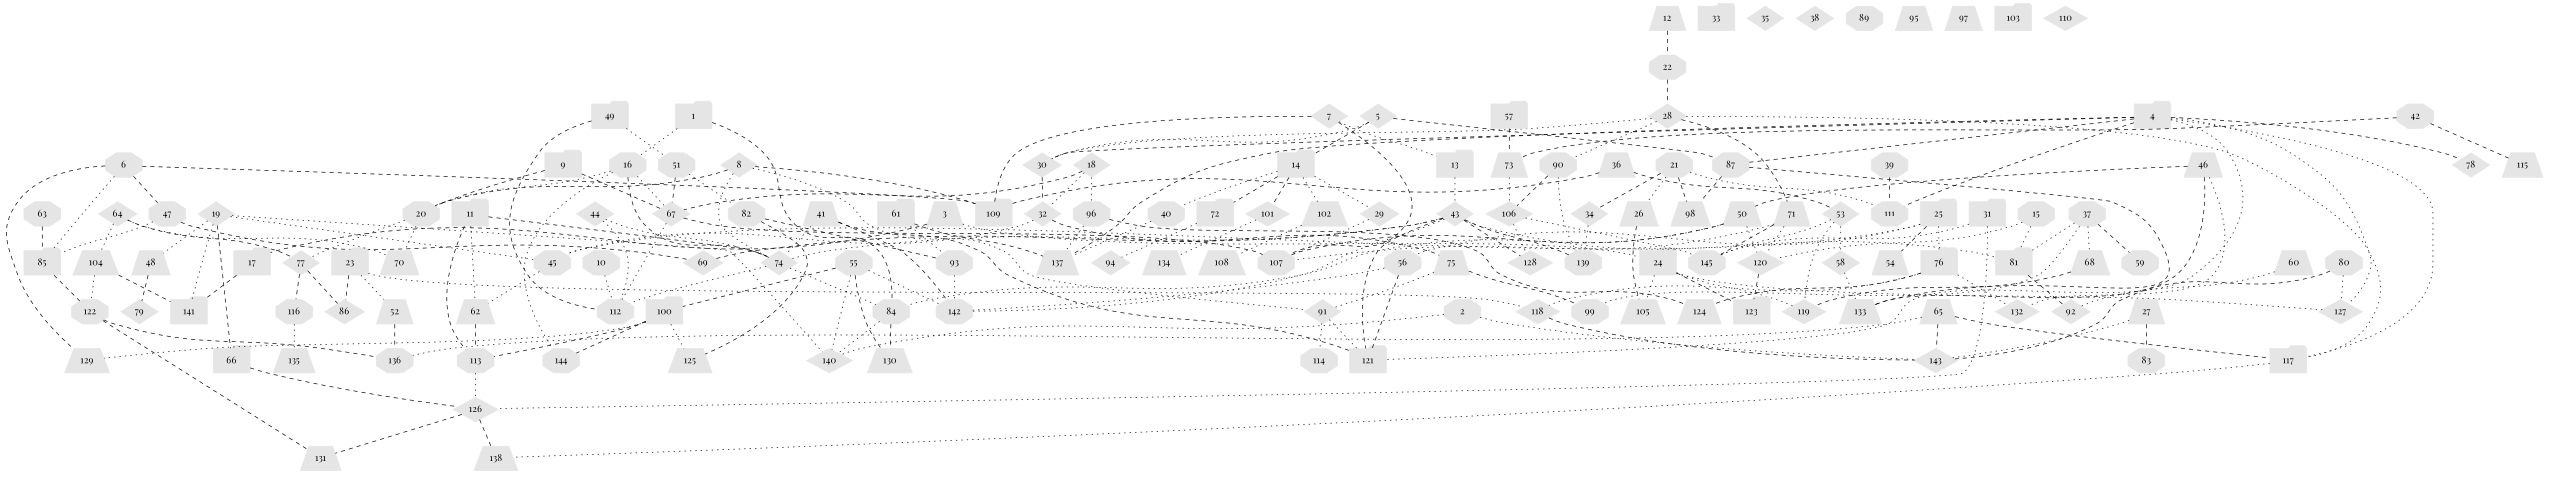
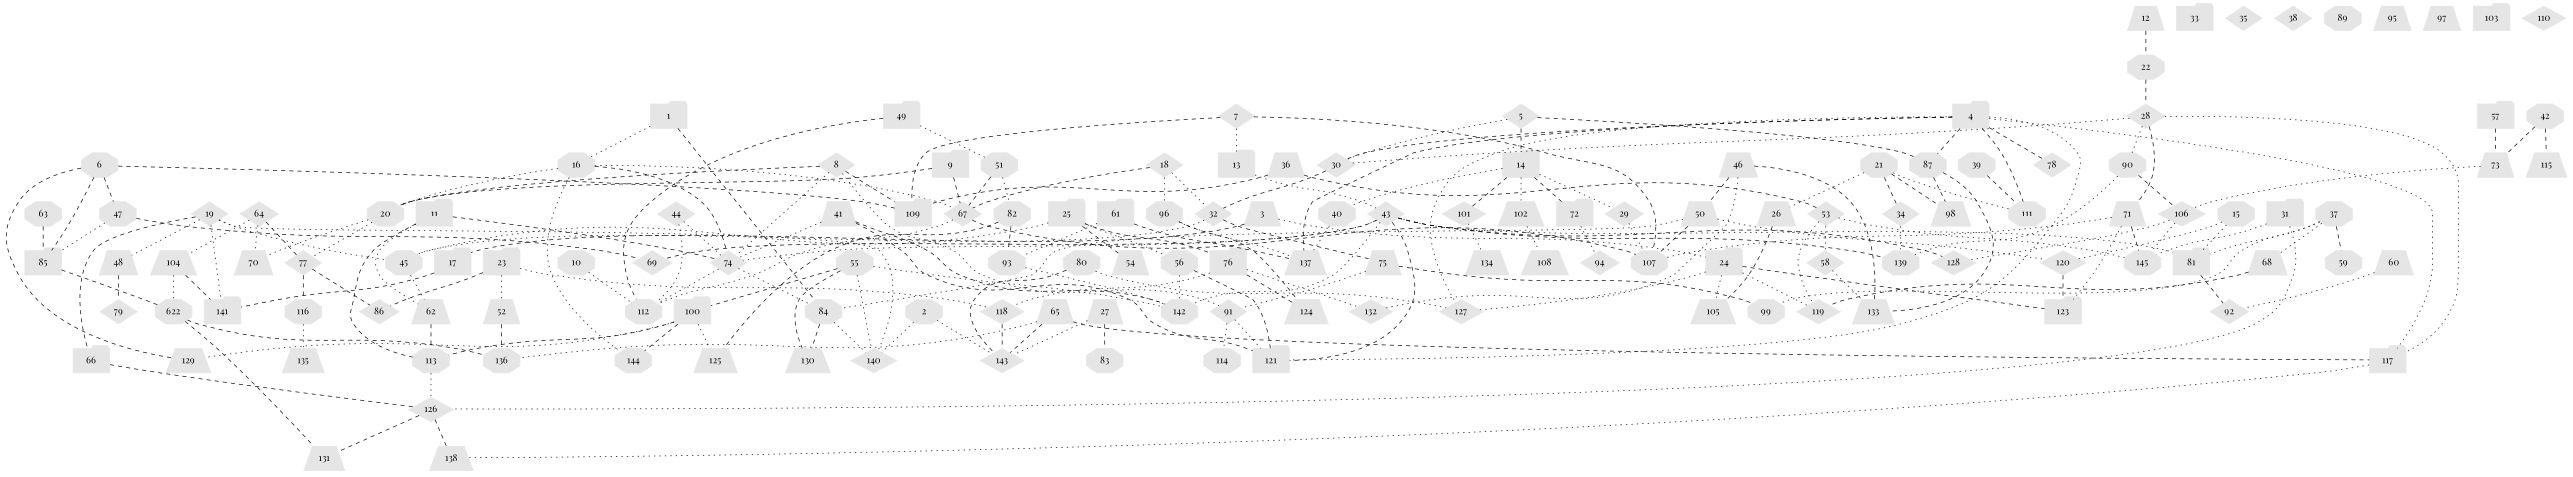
(83, 213) -> (74, 215)
(1939, 236) -> (1147, 238)
(1775, 240) -> (2099, 264)
(90, 312) -> (174, 312)
